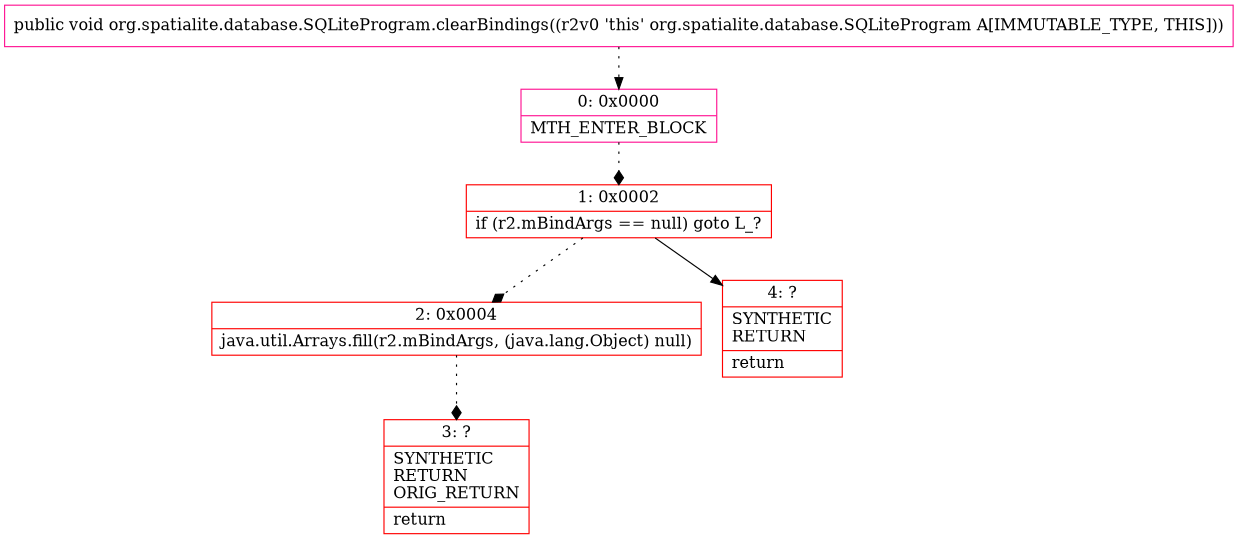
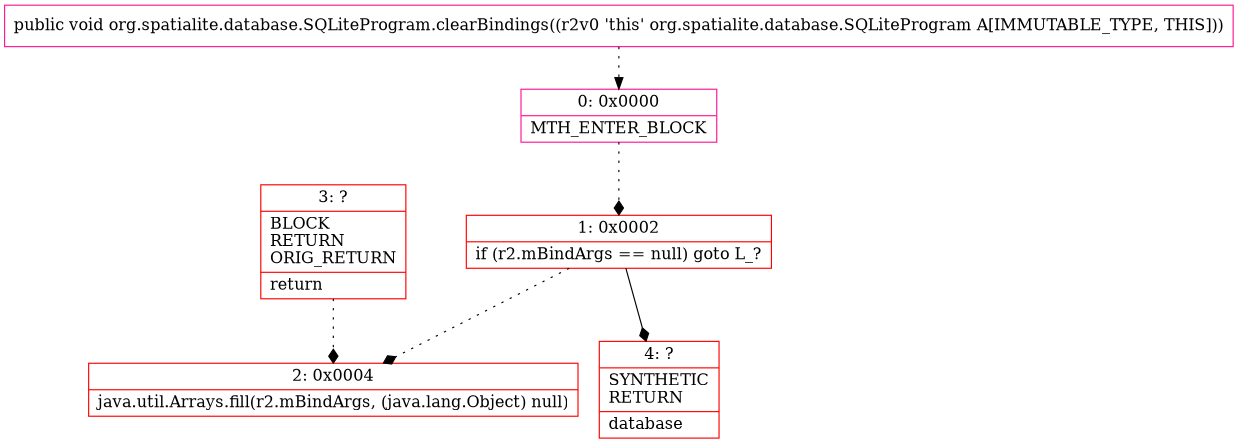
(684, 258) -> (634, 298)
(758, 363) -> (646, 424)
(457, 380) -> (333, 324)
(444, 459) -> (300, 224)
